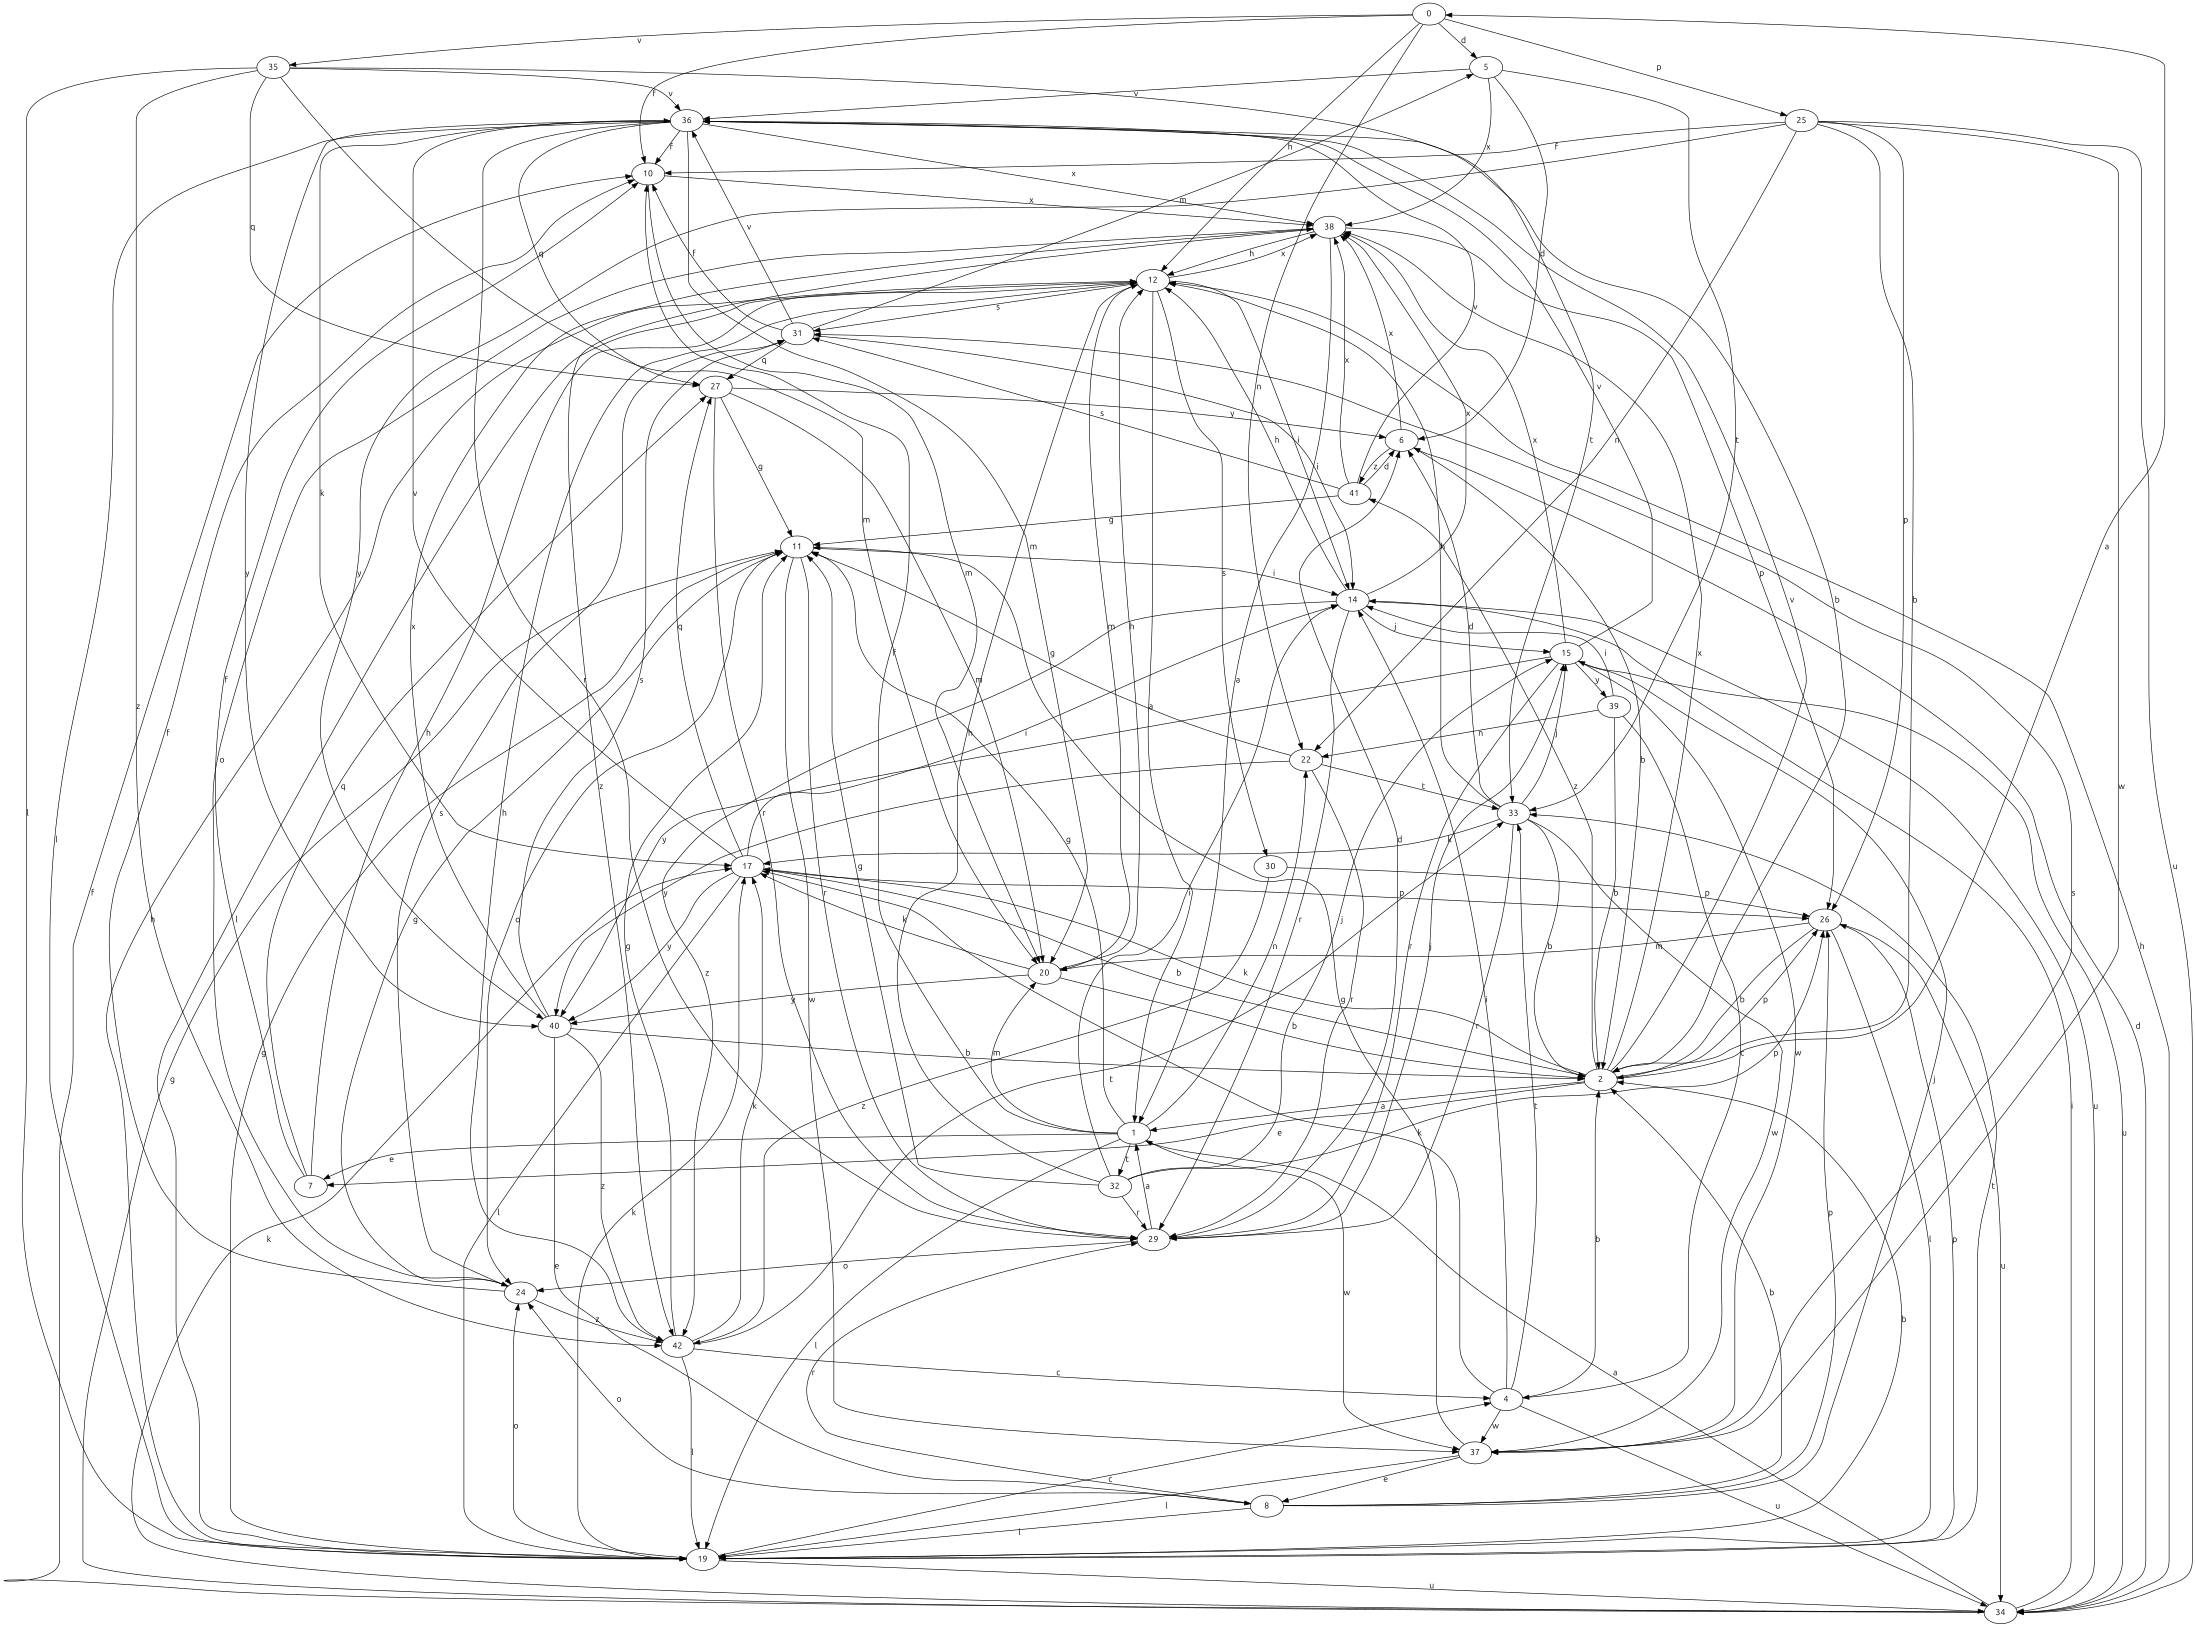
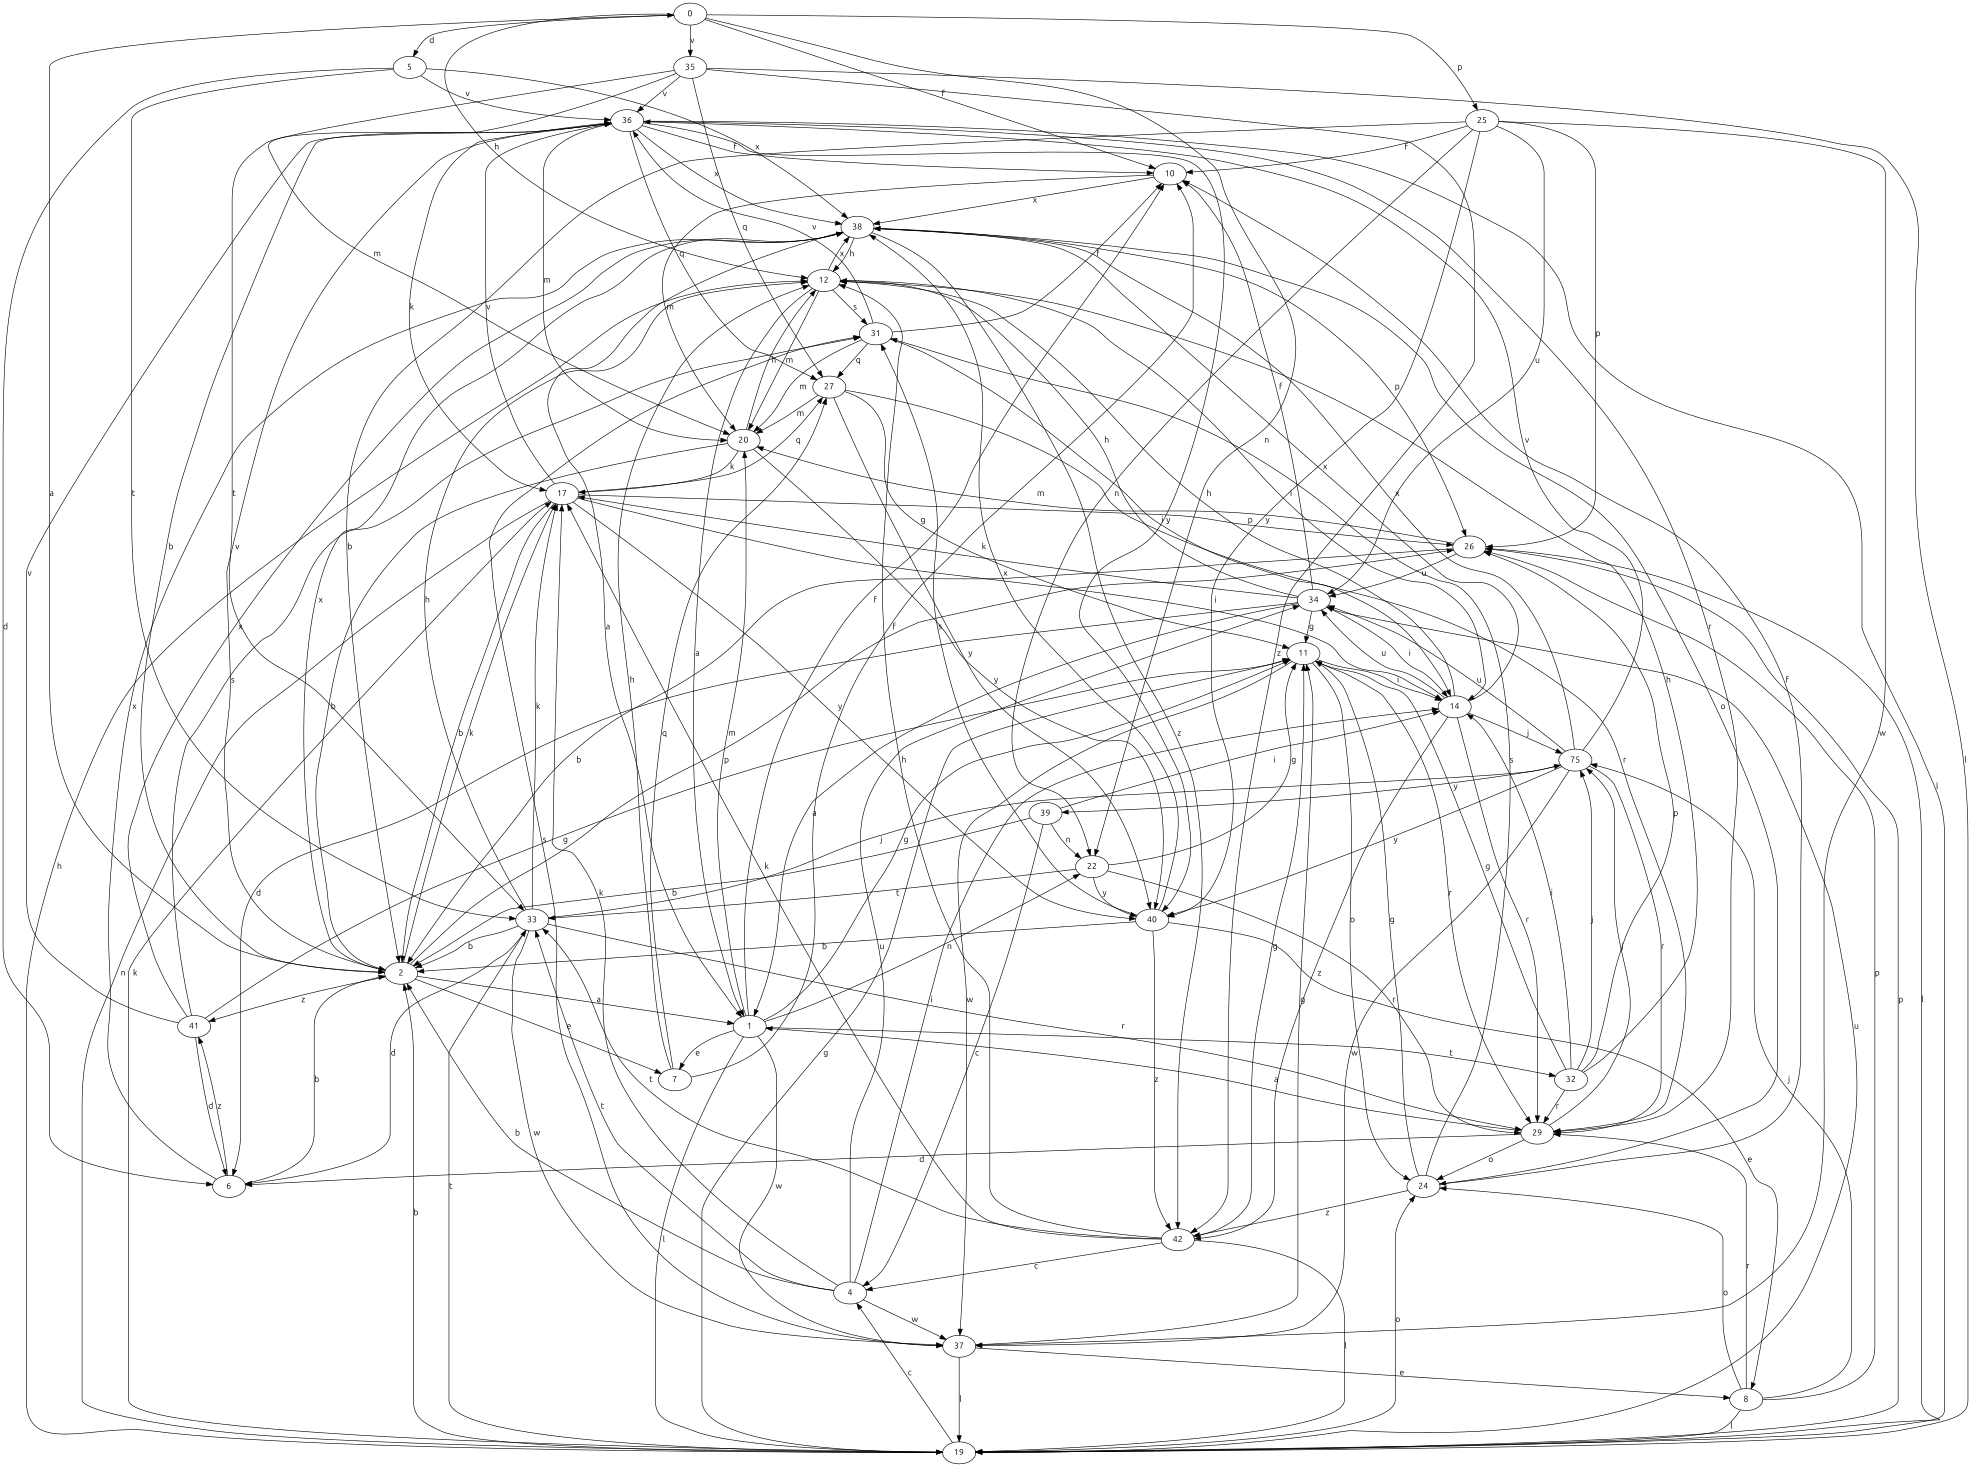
(1126, 217) -> (799, 376)
(1073, 404) -> (979, 682)
(1566, 654) -> (1575, 760)
(260, 865) -> none
(1271, 867) -> none
(499, 1213) -> (123, 973)
(1743, 1476) -> none
